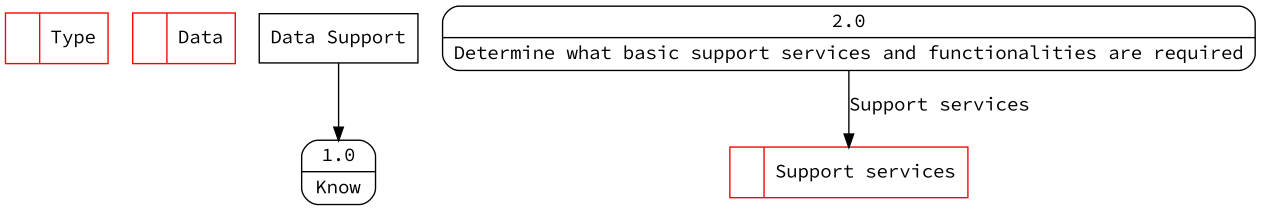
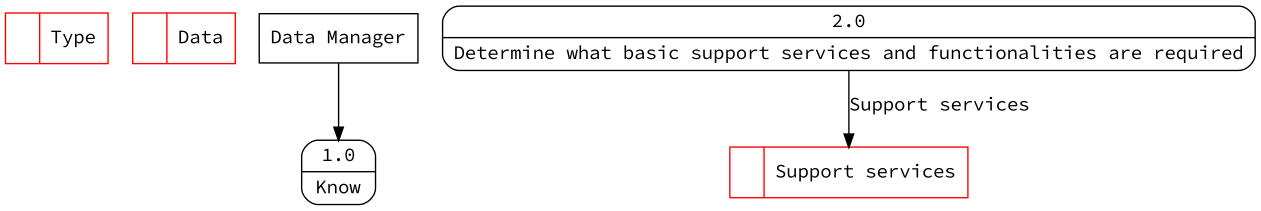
(339, 38) -> (339, 38)
